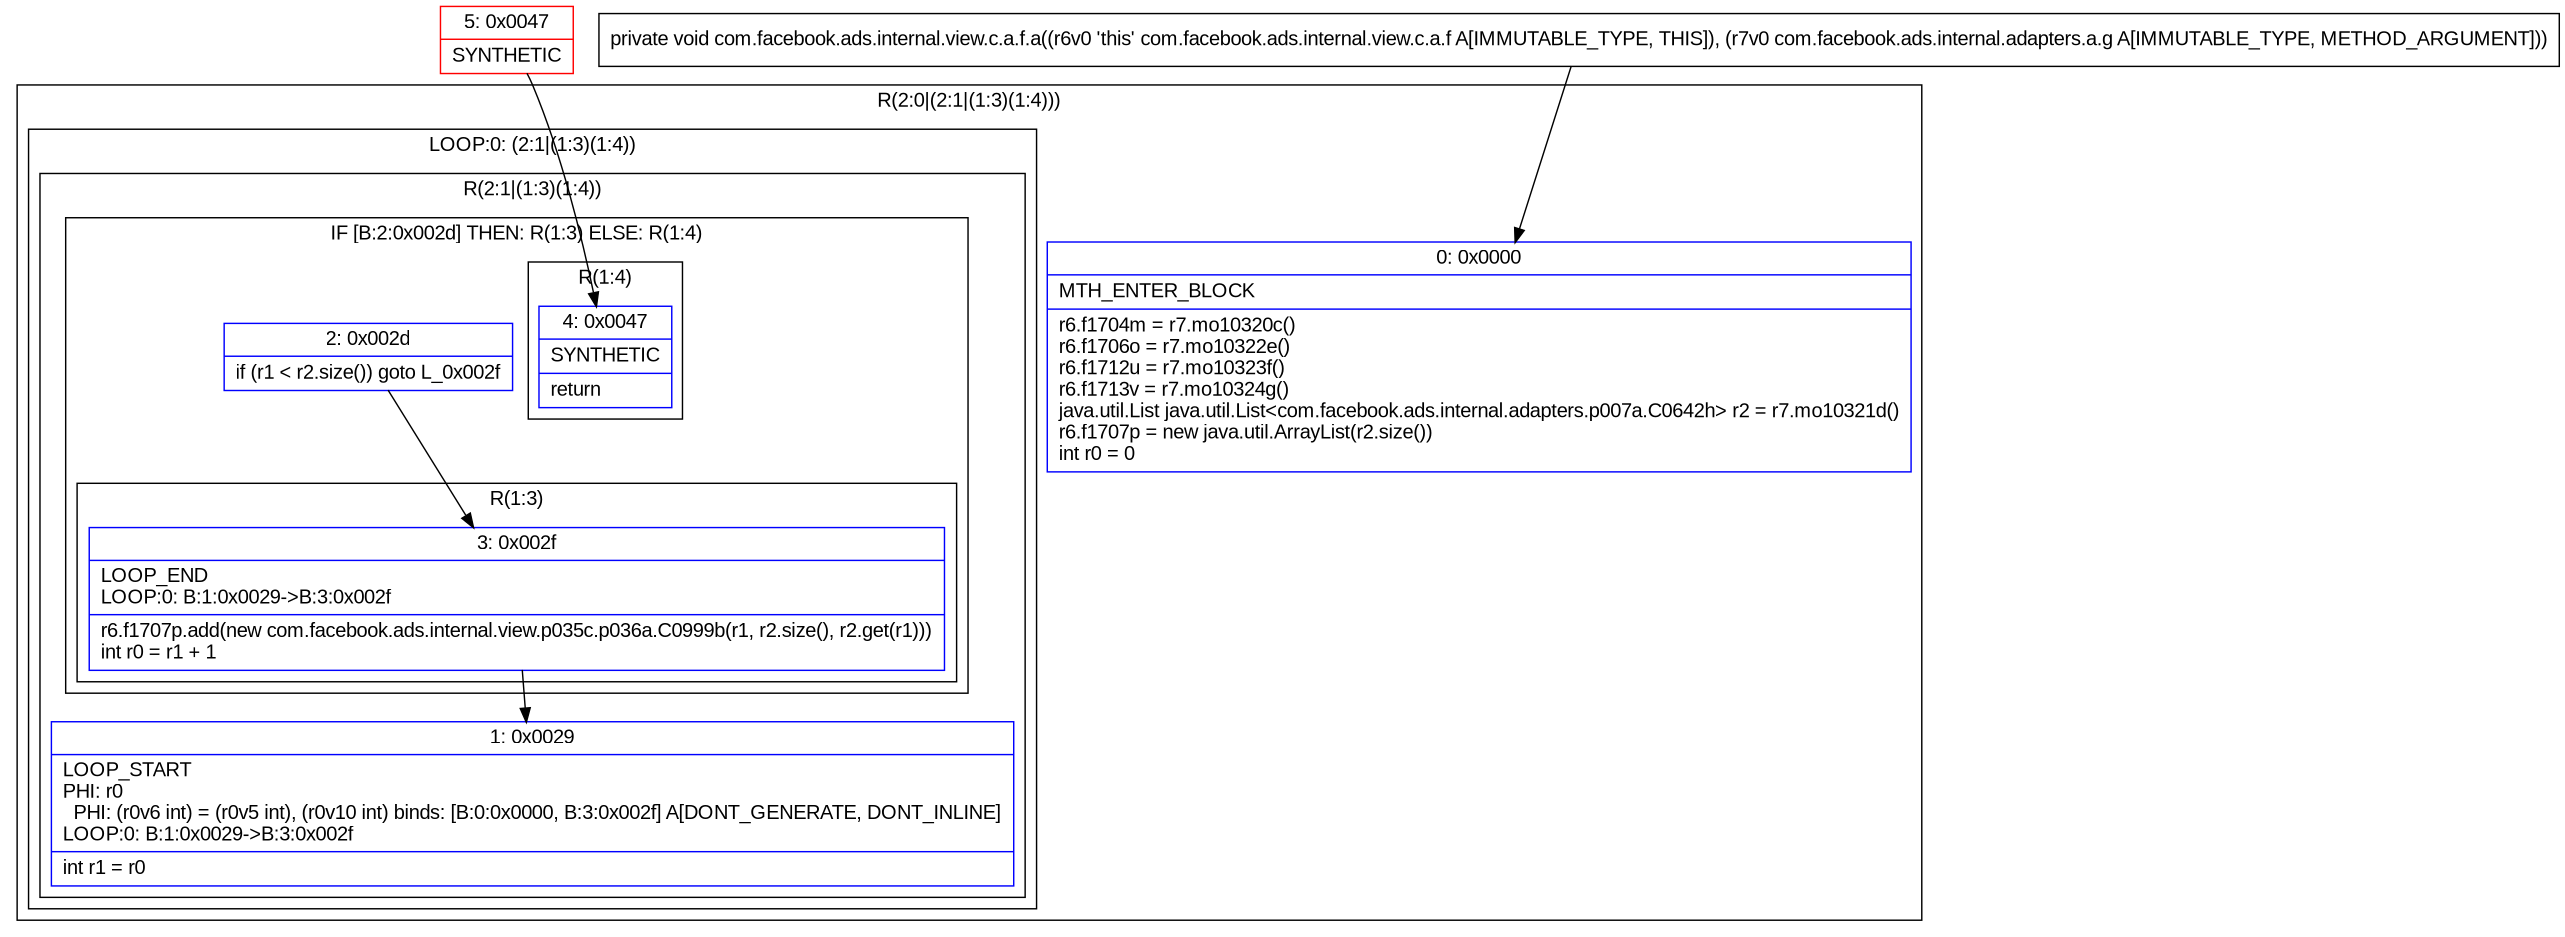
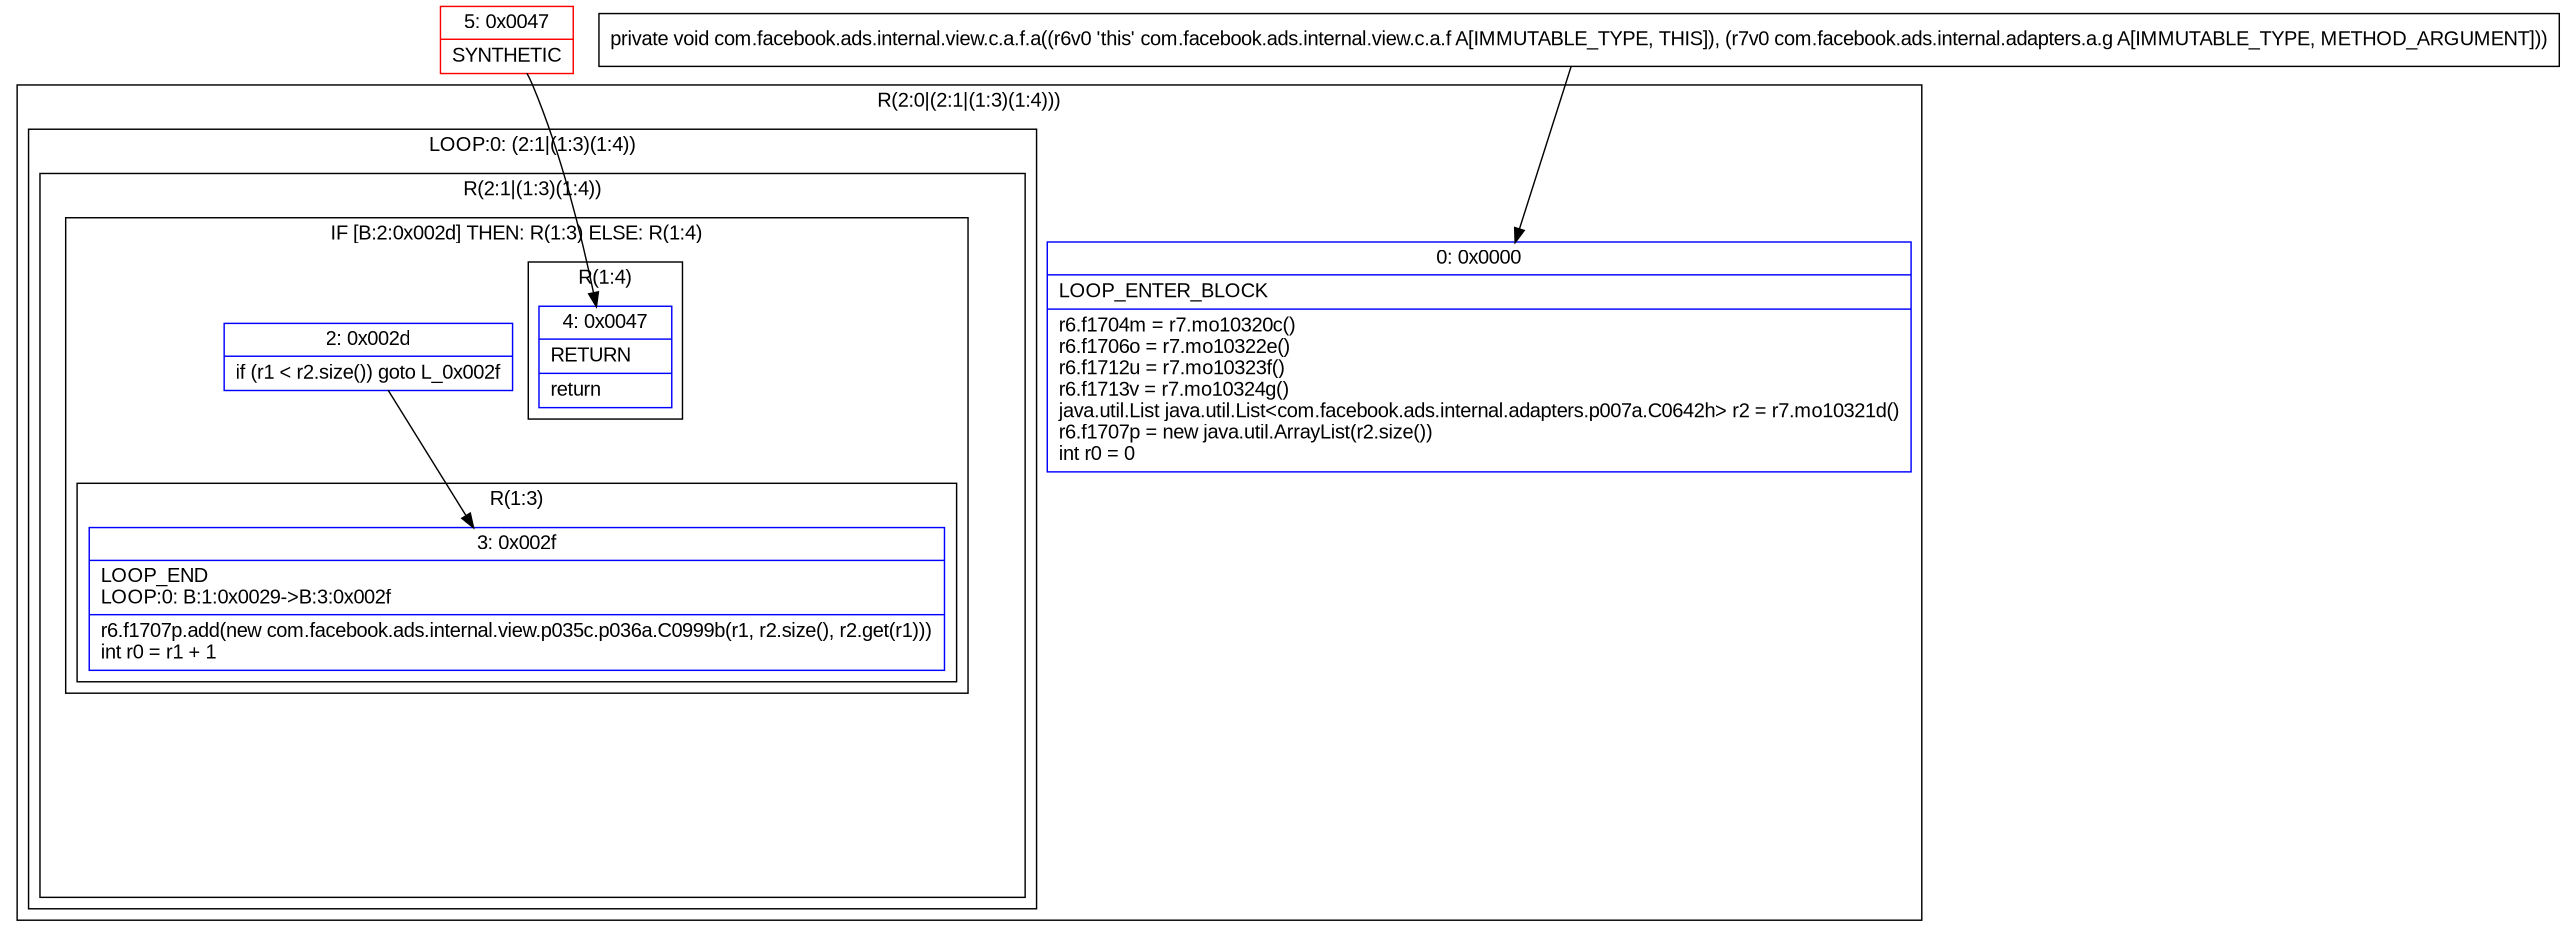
(1157, 291) -> (1164, 291)
(605, 356) -> (591, 356)
(533, 804) -> none
